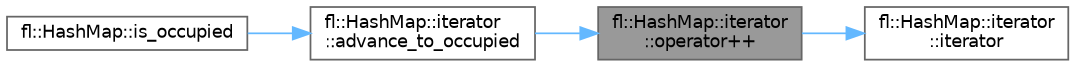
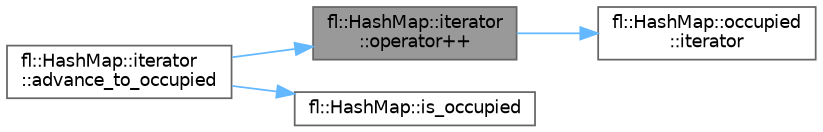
(270, 33) -> (255, 89)
(967, 33) -> (707, 33)
